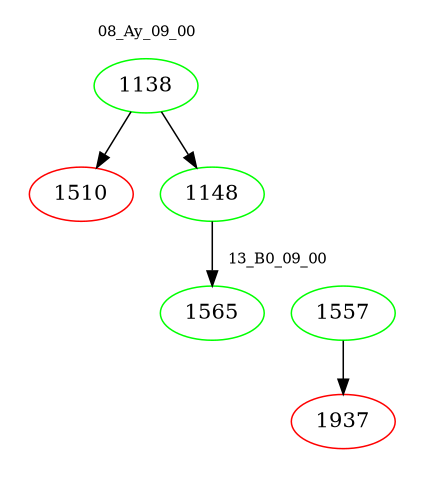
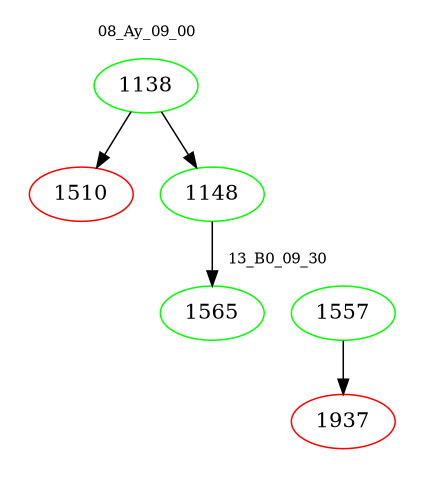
(278, 260) -> (278, 260)
